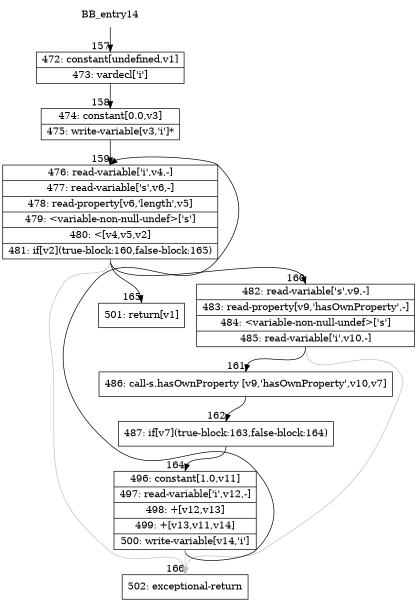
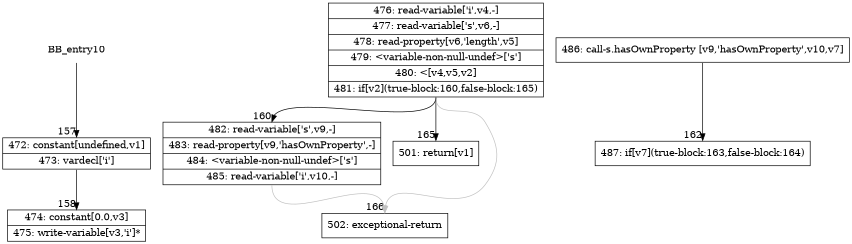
(110, 15) -> (77, 50)
(110, 149) -> none
(279, 360) -> none
(185, 510) -> none
